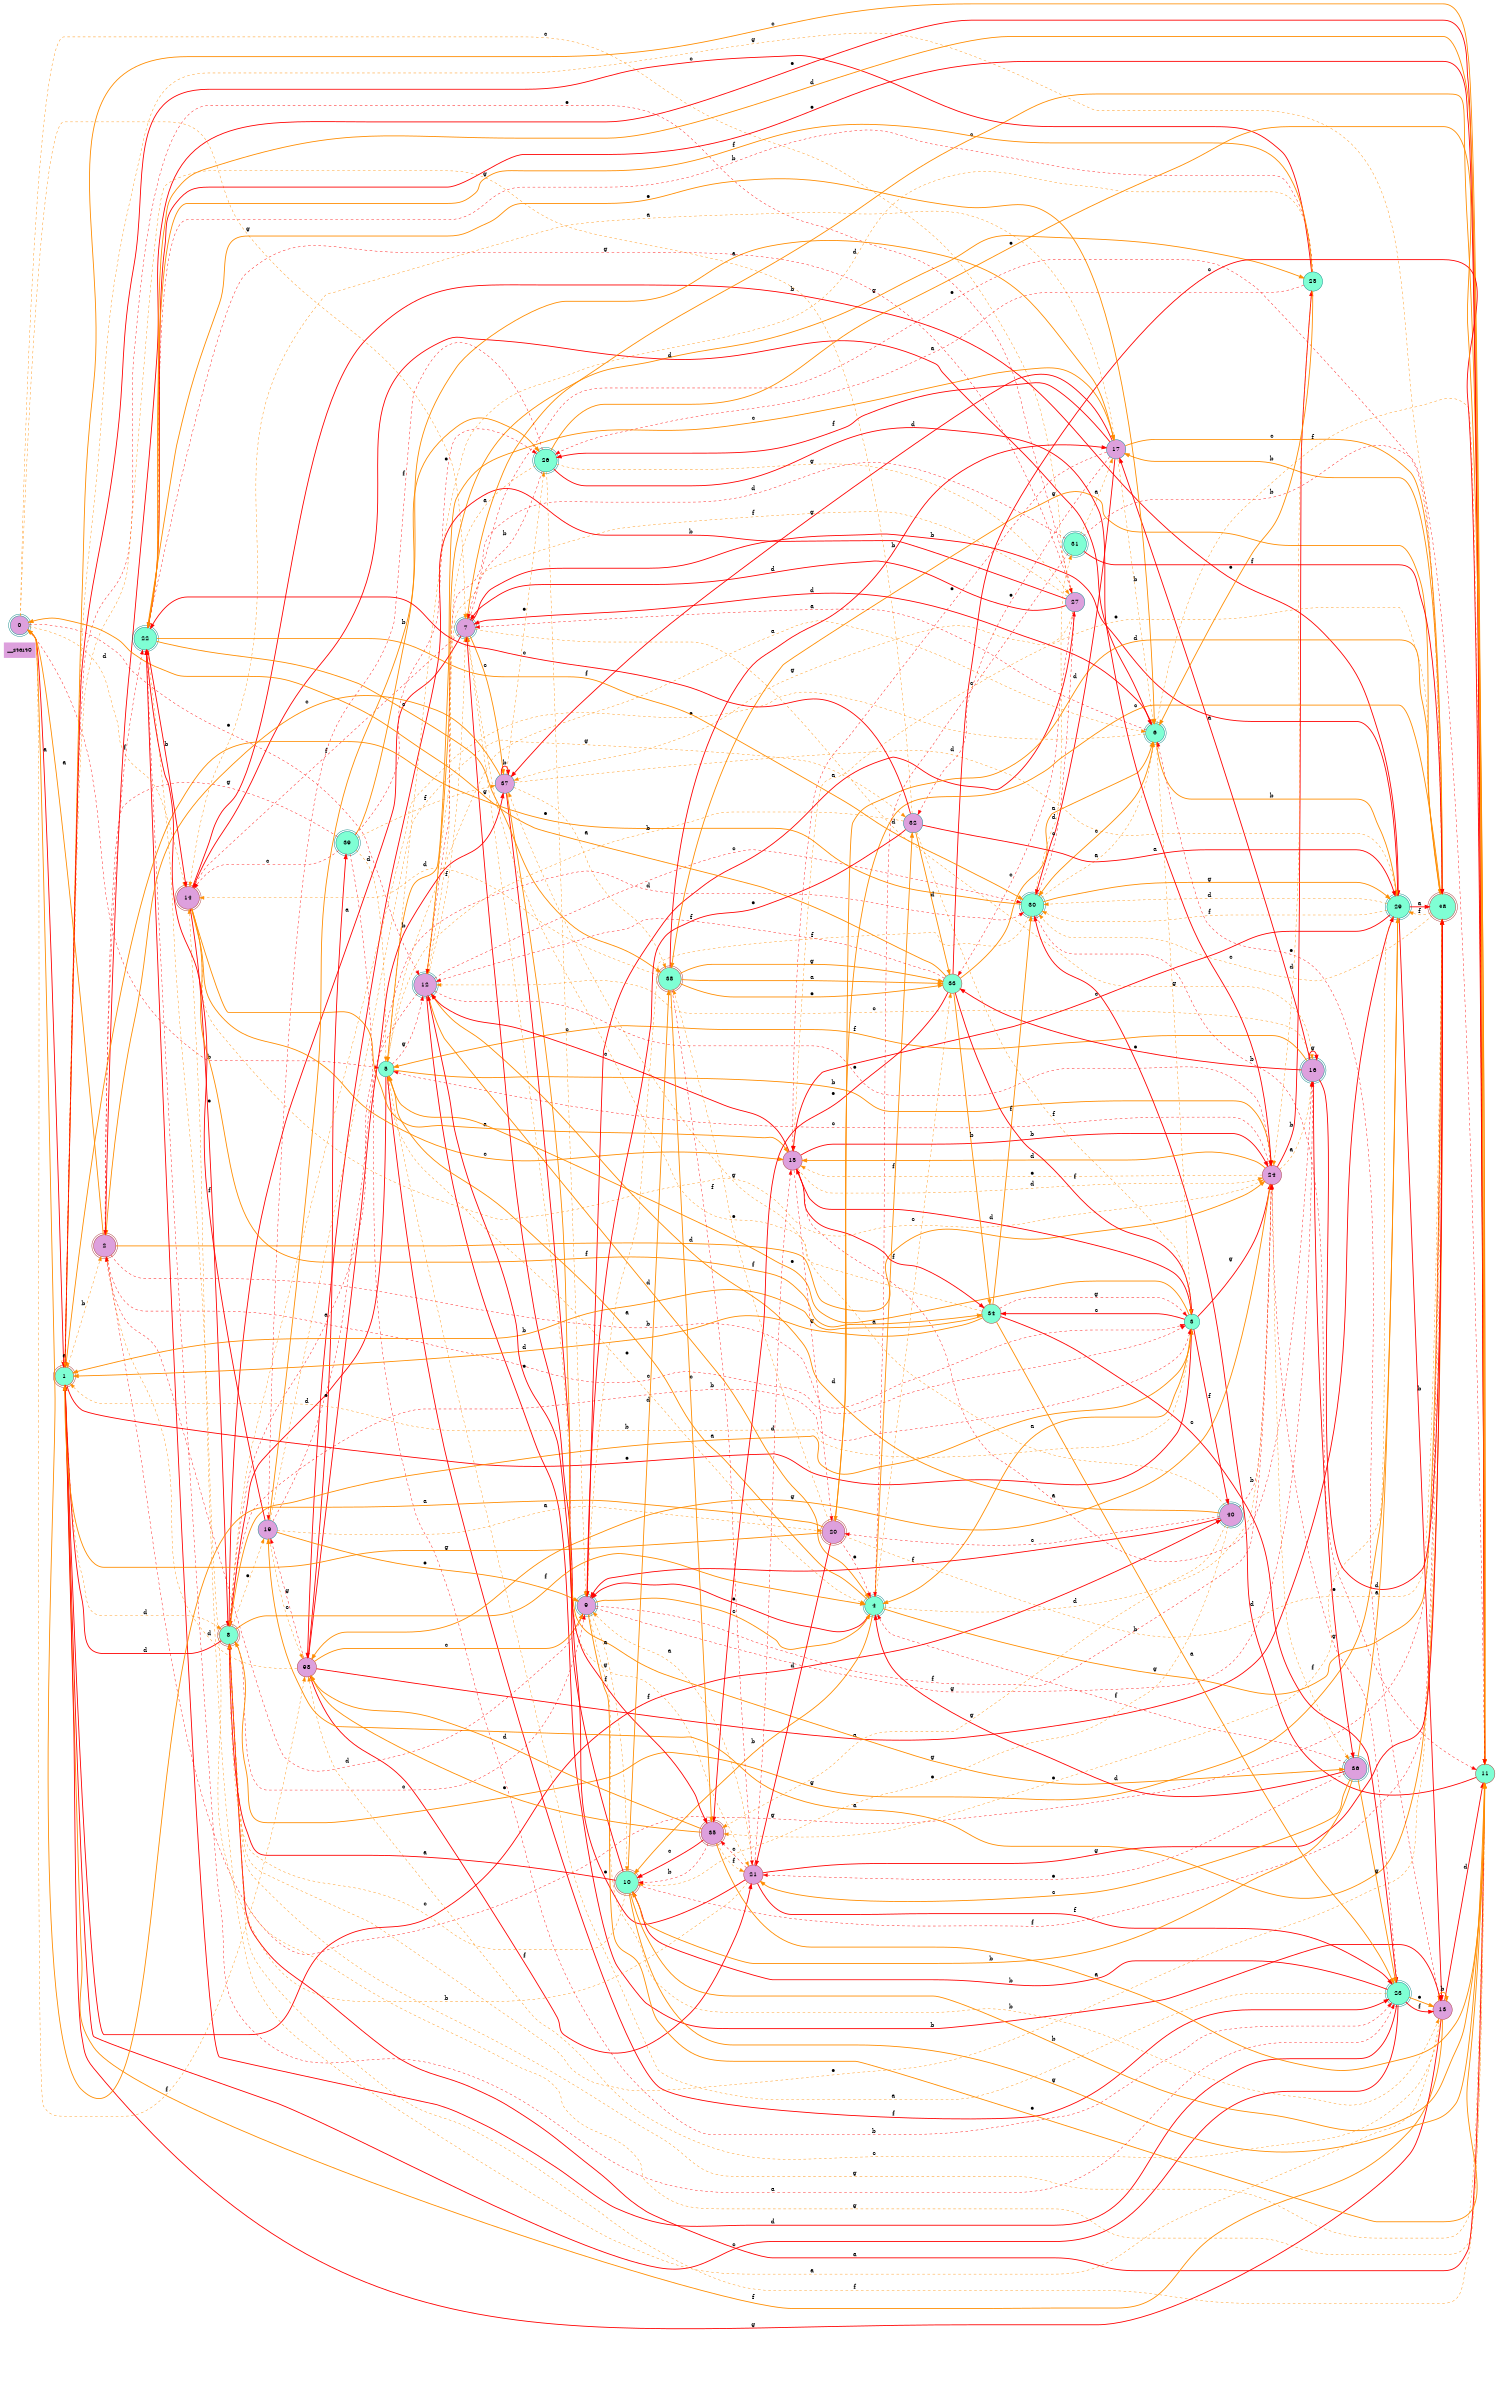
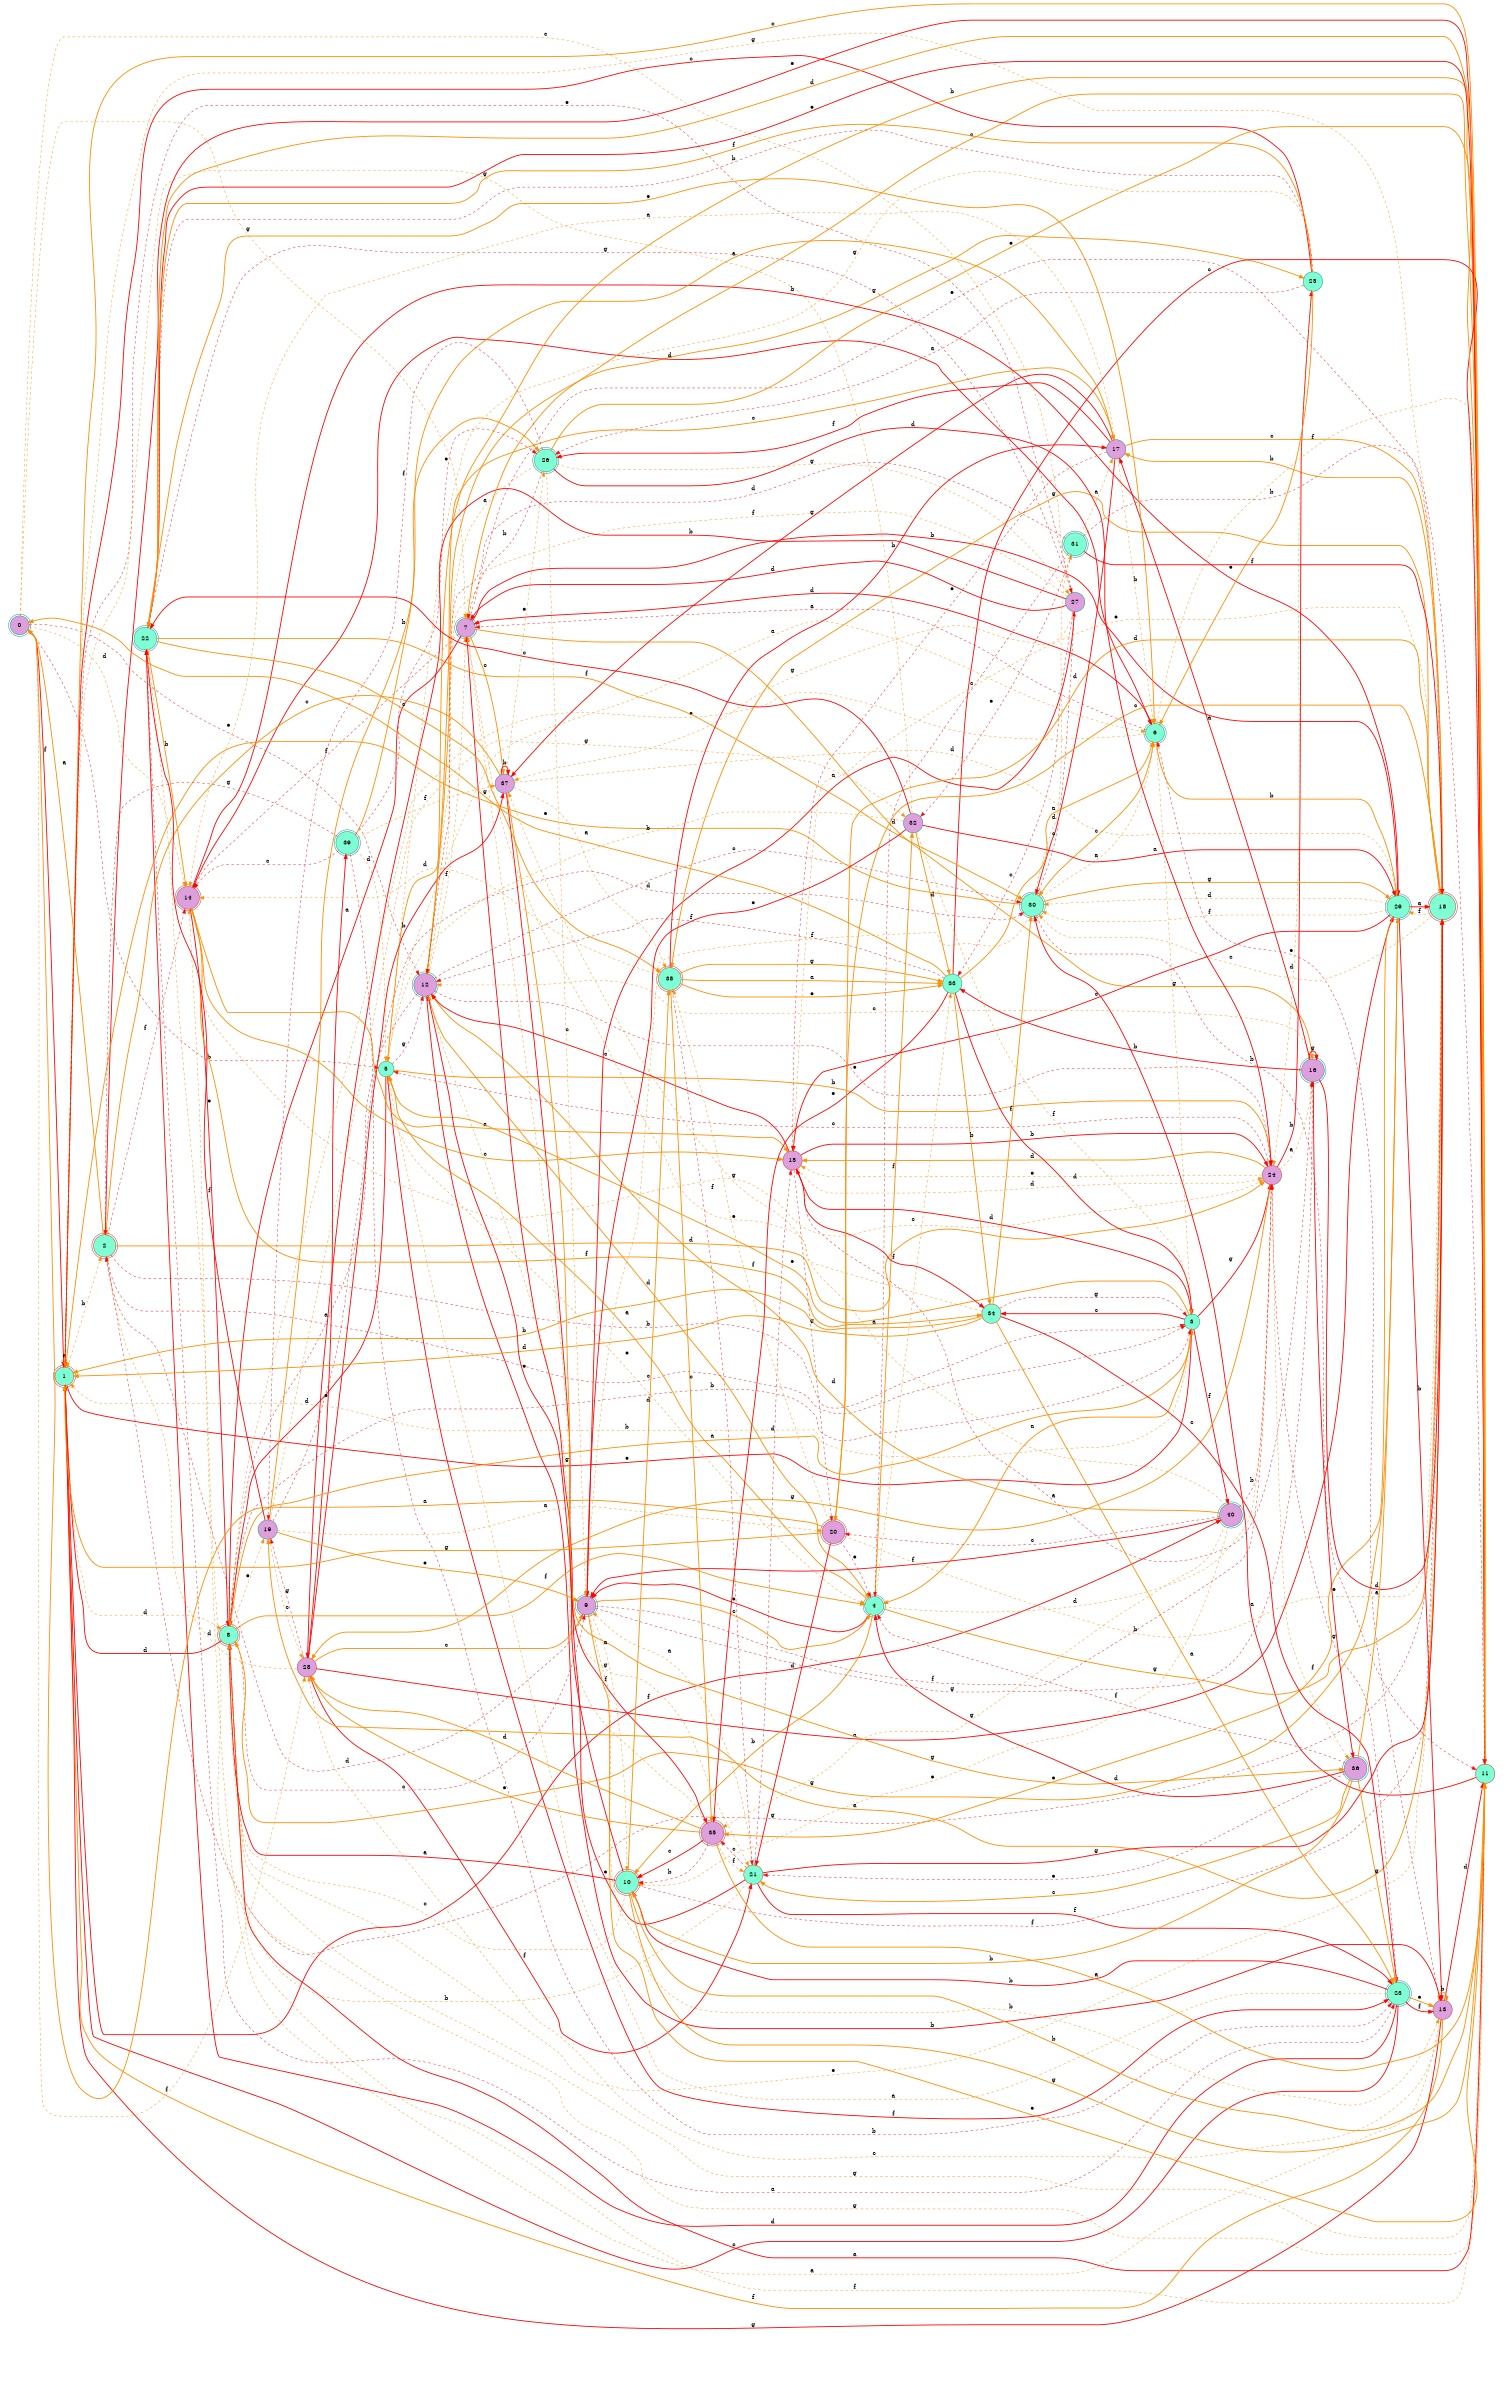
none -> (1398, 78)
(855, 252) -> (855, 252)
(1002, 617) -> (1009, 691)
(20, 650) -> none
(45, 750) -> (45, 750)
(168, 766) -> (168, 766)
(898, 832) -> (898, 832)
(1443, 907) -> (1443, 907)
(112, 944) -> (146, 1074)
(952, 984) -> (952, 984)
(856, 1034) -> none
(1136, 1047) -> (1136, 1047)
(1075, 1177) -> (1075, 1177)
(105, 1246) -> (105, 1246)
none -> (529, 1297)
(1367, 1542) -> (1367, 1542)
(1252, 1604) -> (1252, 1604)
(307, 1667) -> (307, 1667)
(753, 1875) -> (753, 1875)
